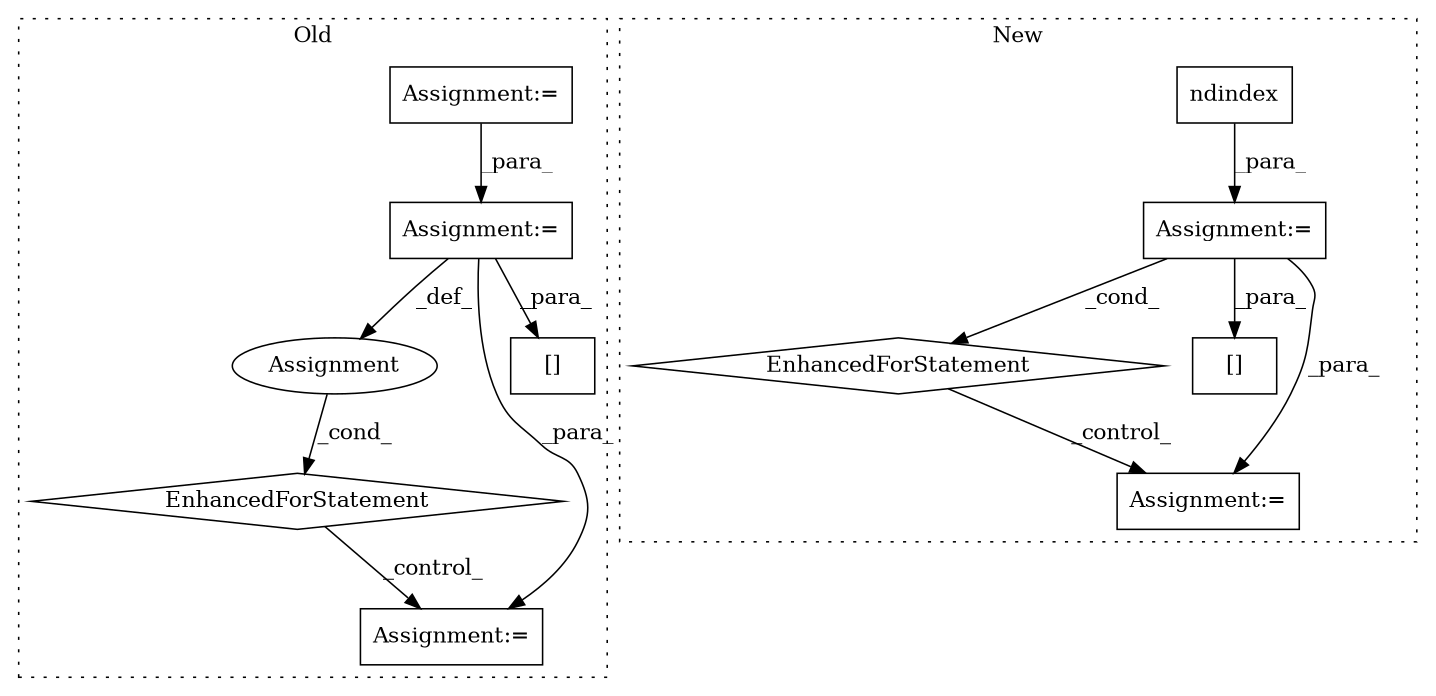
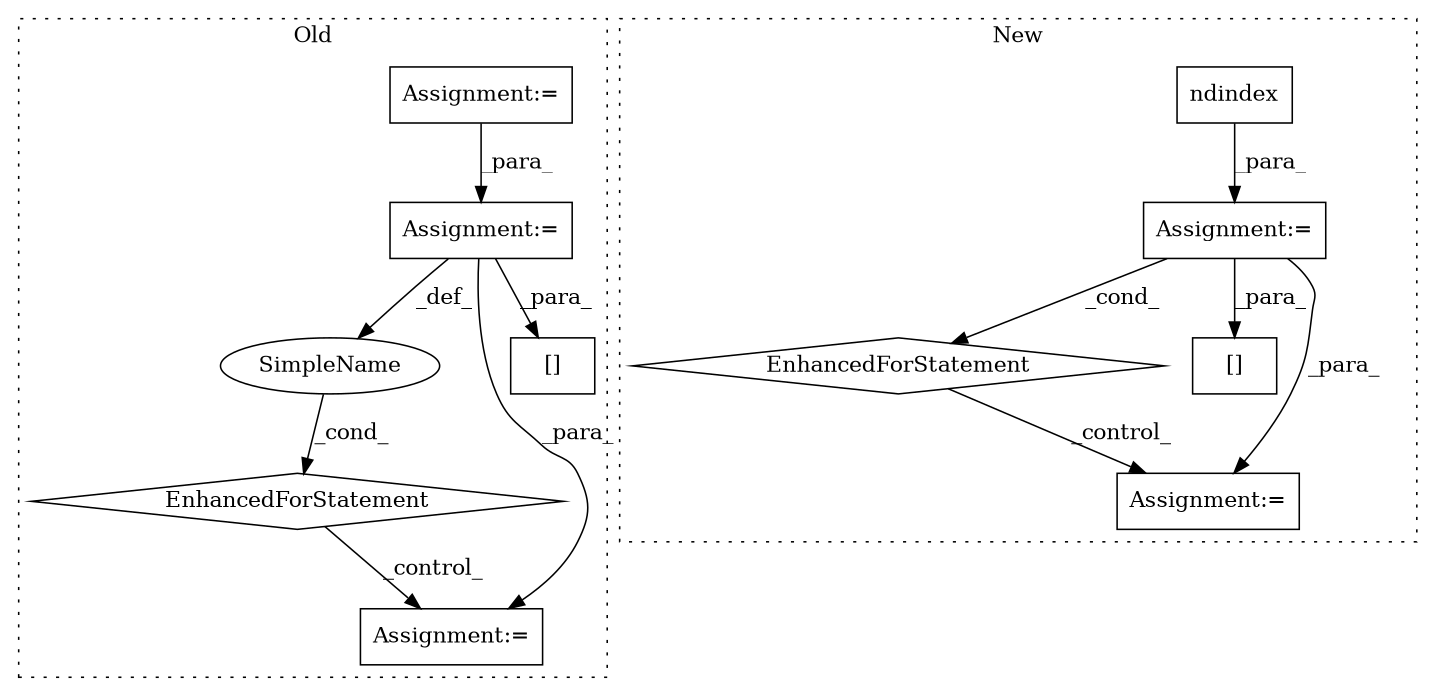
(335, 366) -> (330, 366)
